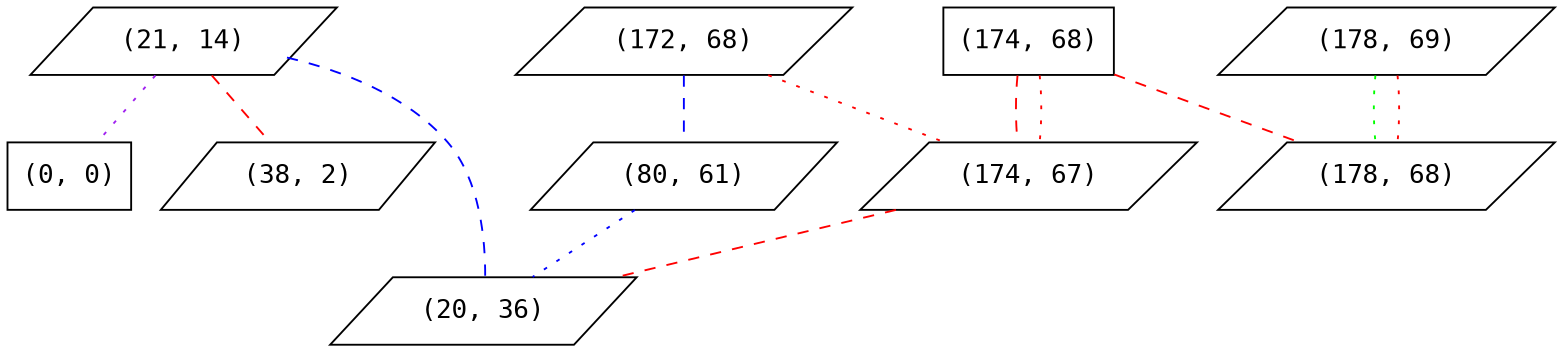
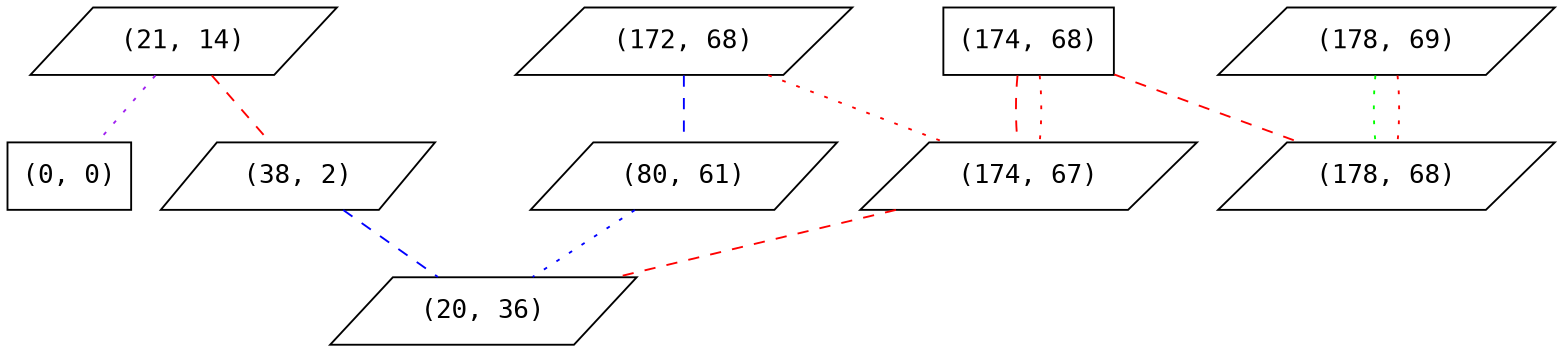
(433, 127) -> (391, 244)
